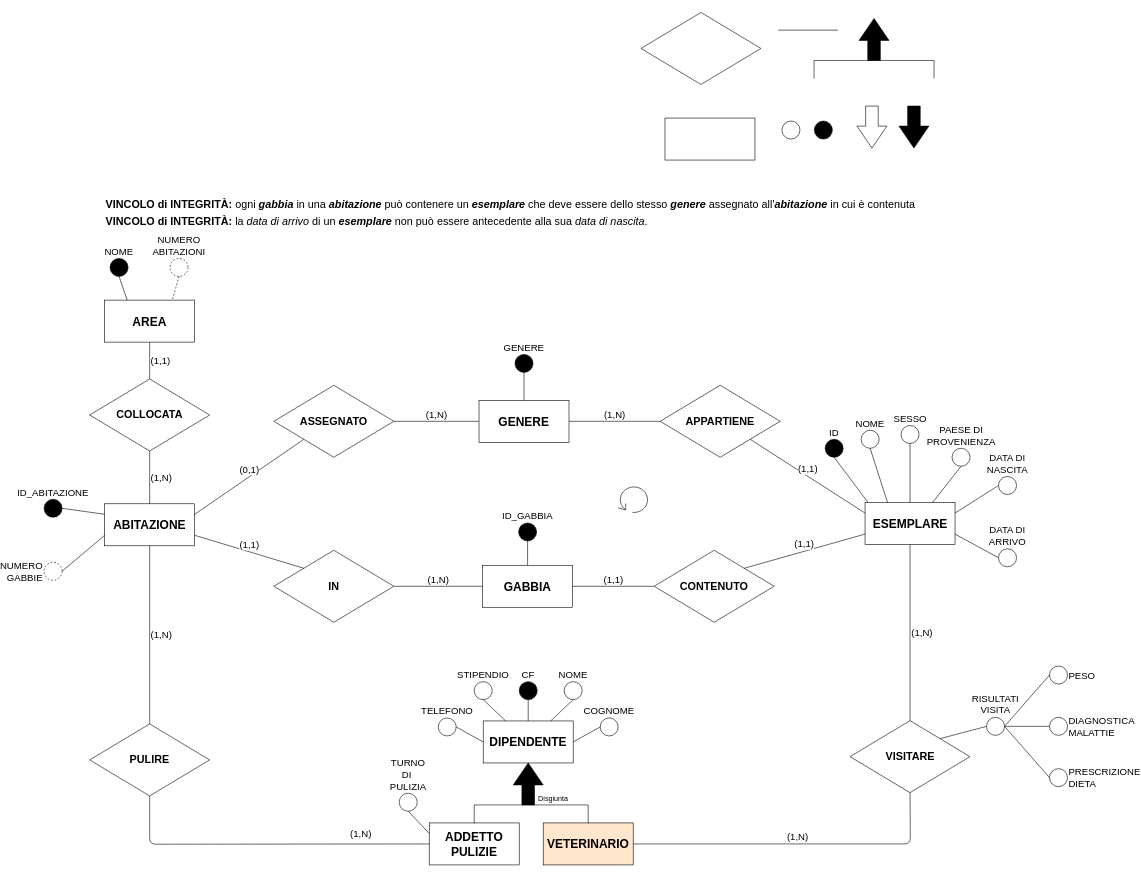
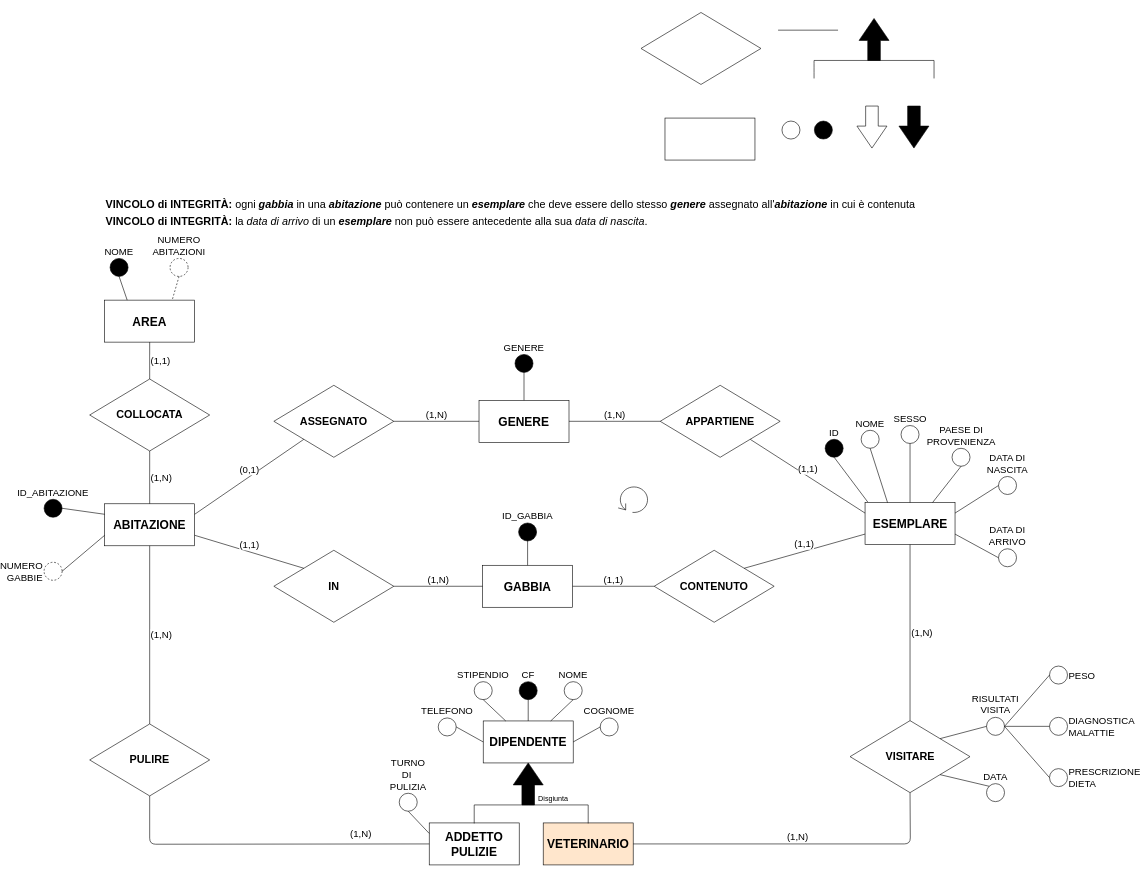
none -> (965, 780)
none -> (996, 793)
